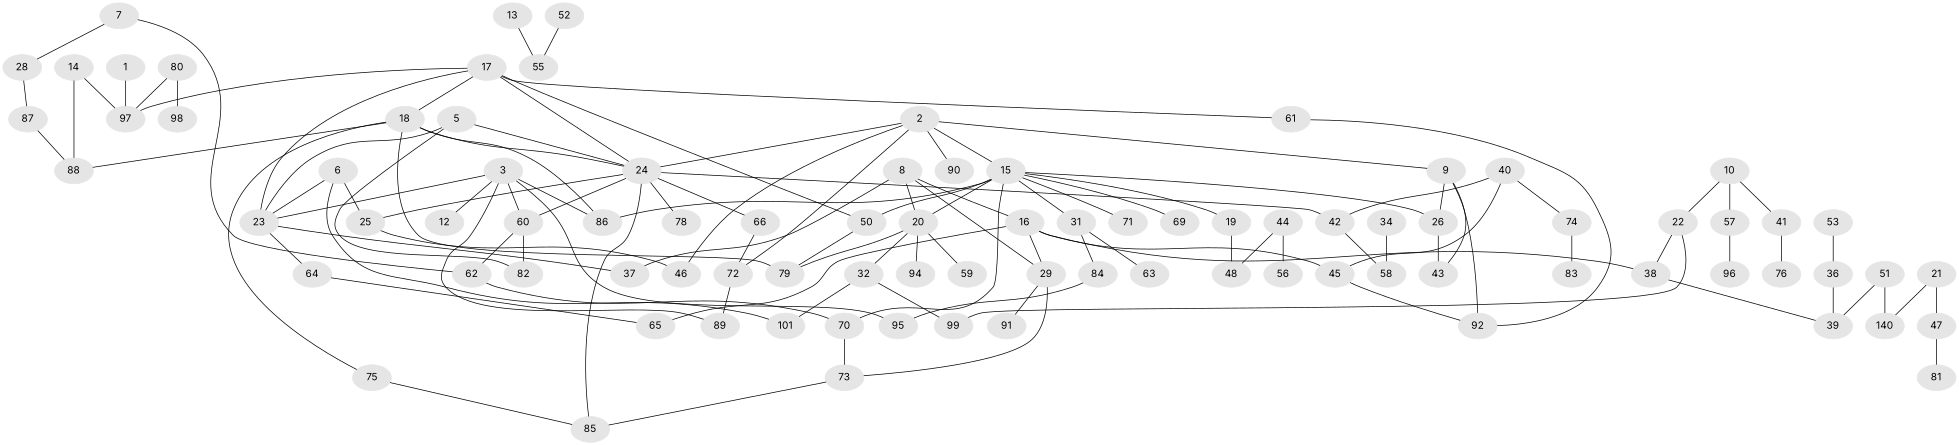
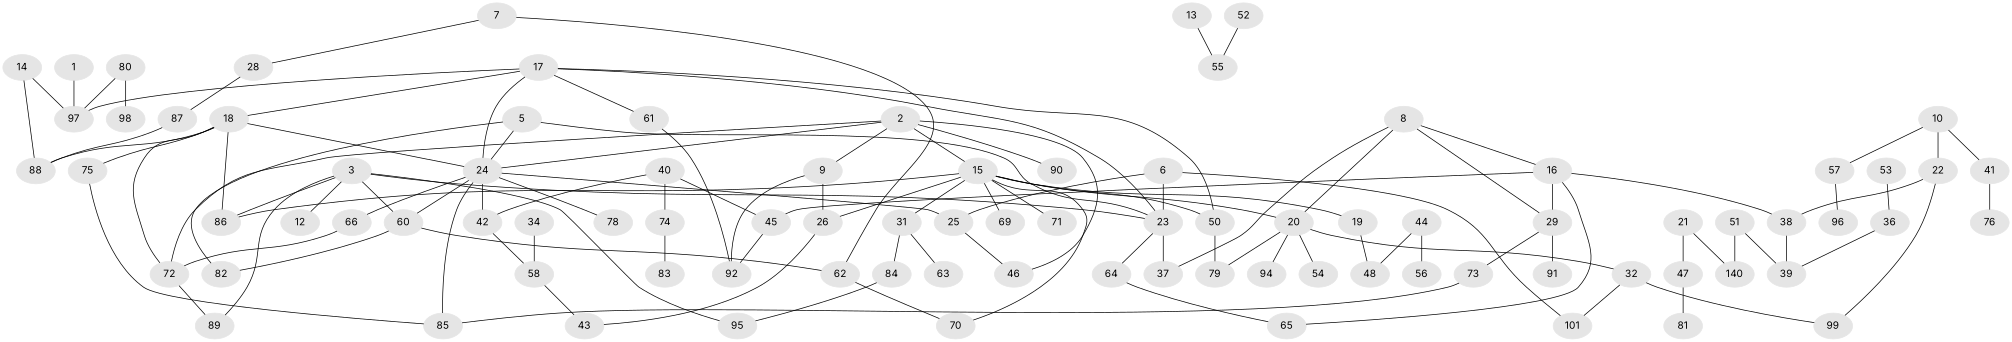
(1461, 243) -> (559, 300)
(539, 253) -> (137, 174)
(967, 274) -> (1318, 274)
(844, 352) -> none
